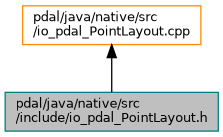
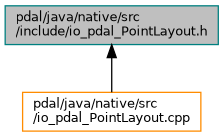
(112, 75) -> (112, 75)
